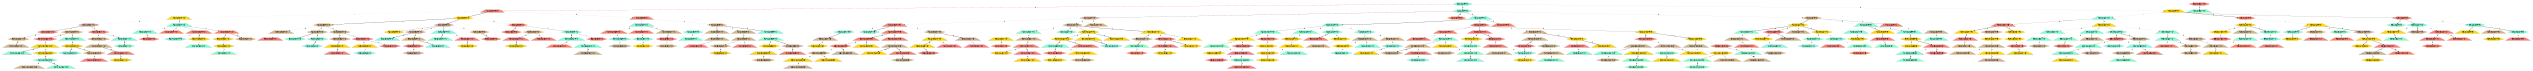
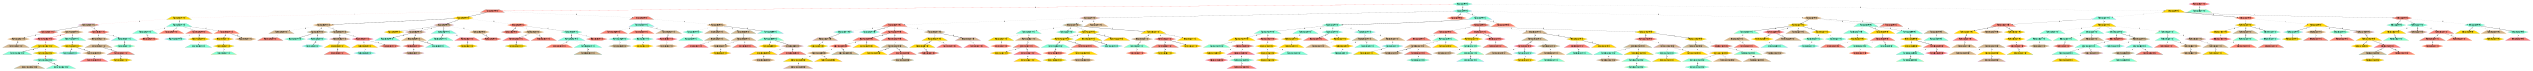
(1992, 39) -> none
